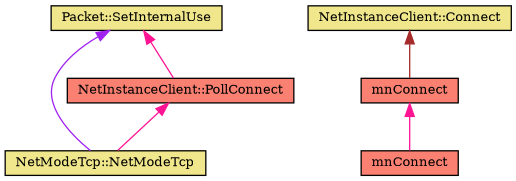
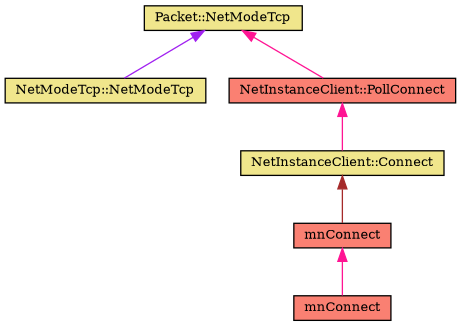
(137, 18) -> (223, 18)
(138, 131) -> (342, 134)
